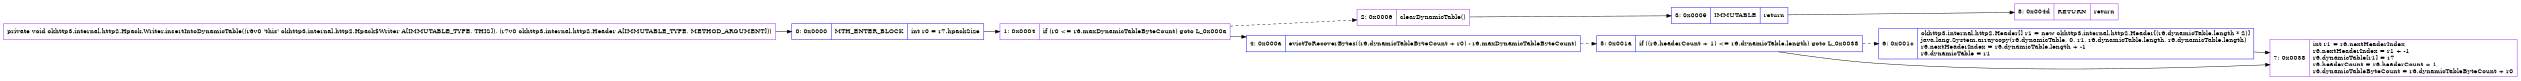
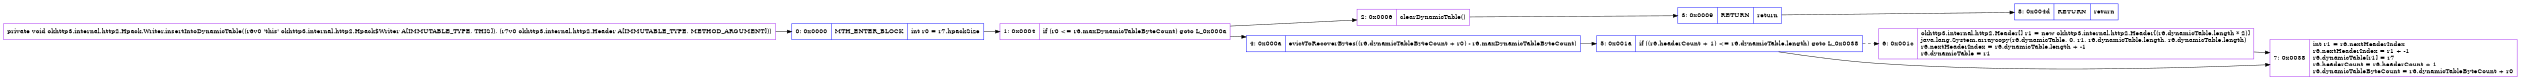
(2066, 12) -> (2066, 12)
(1735, 15) -> (1735, 15)
(1291, 23) -> (1291, 23)
(1586, 44) -> (1586, 44)
(2066, 44) -> (2066, 44)
